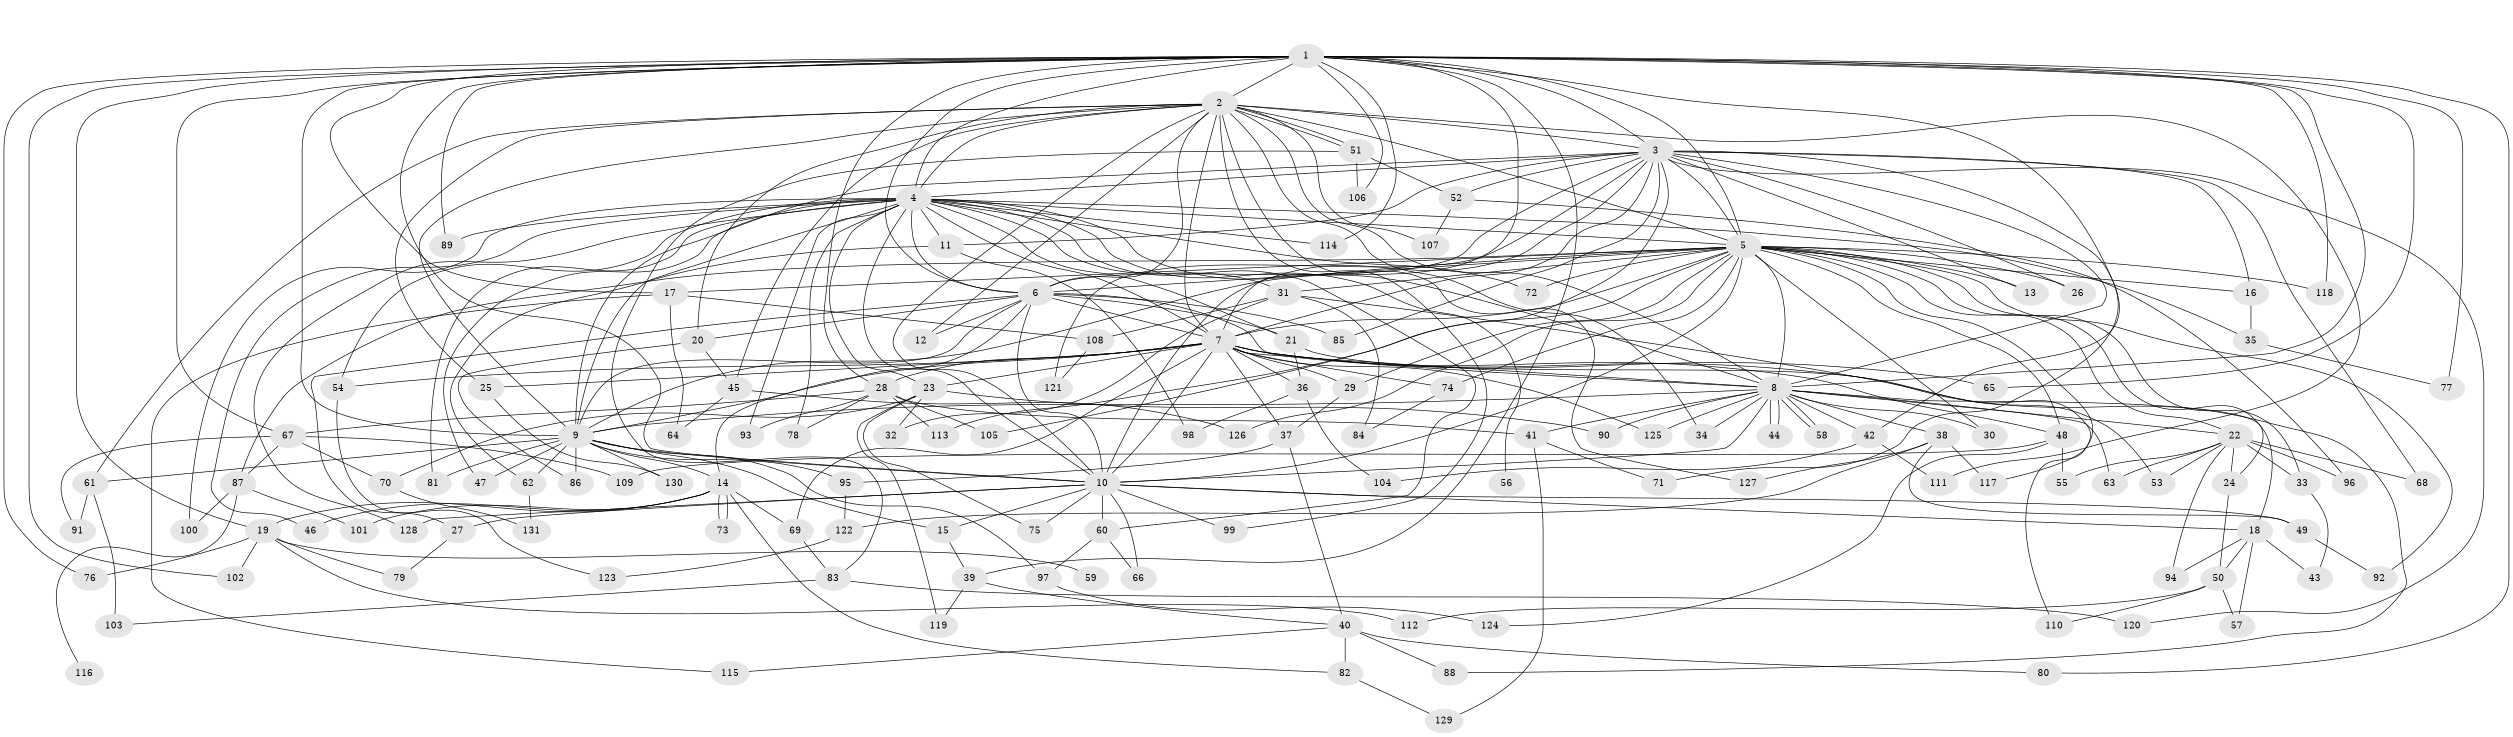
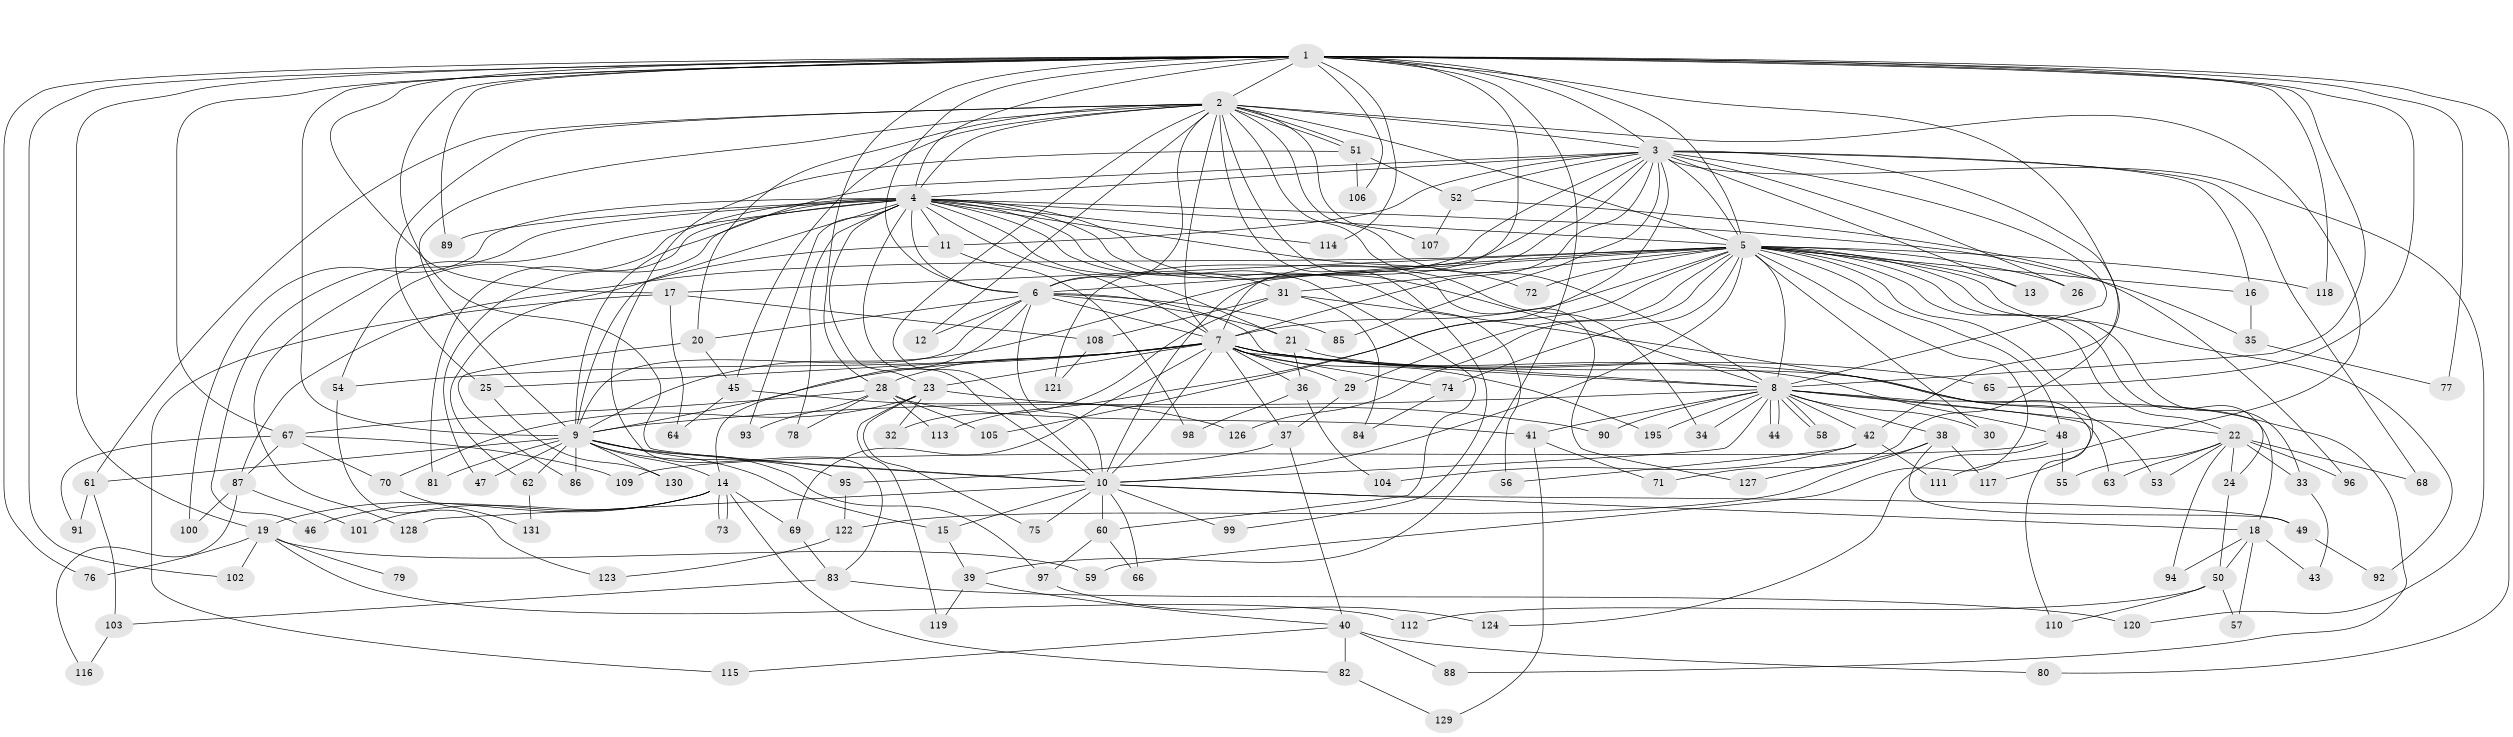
(1653, 436) -> (1653, 436)
none -> (1691, 465)
none -> (1746, 503)
(458, 531) -> none
none -> (99, 650)
